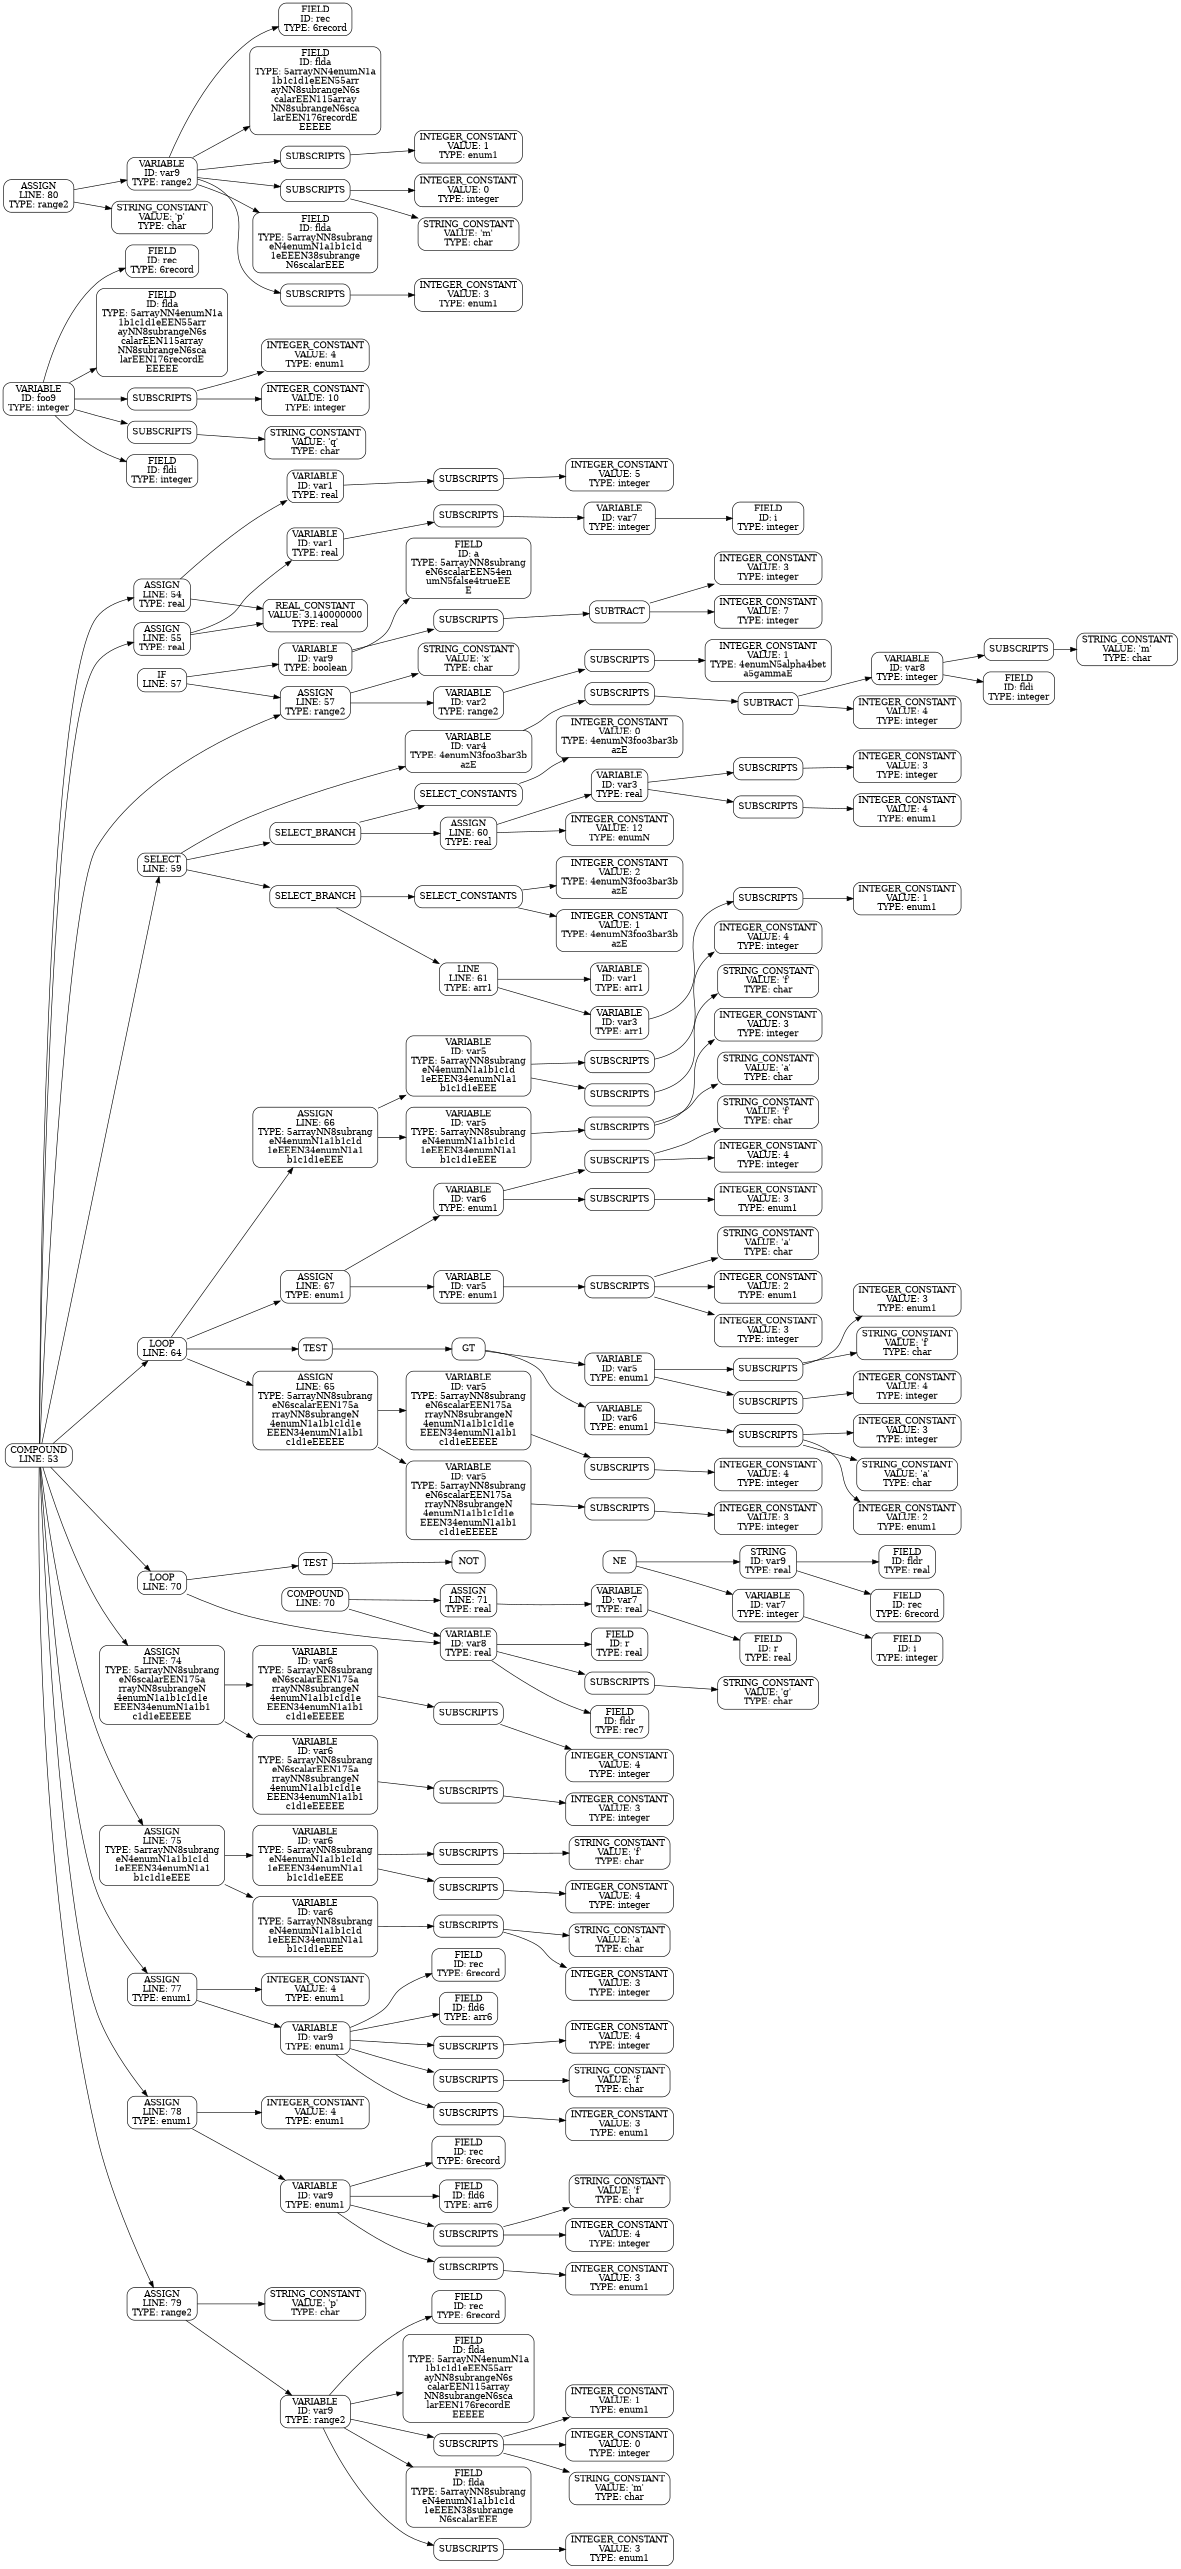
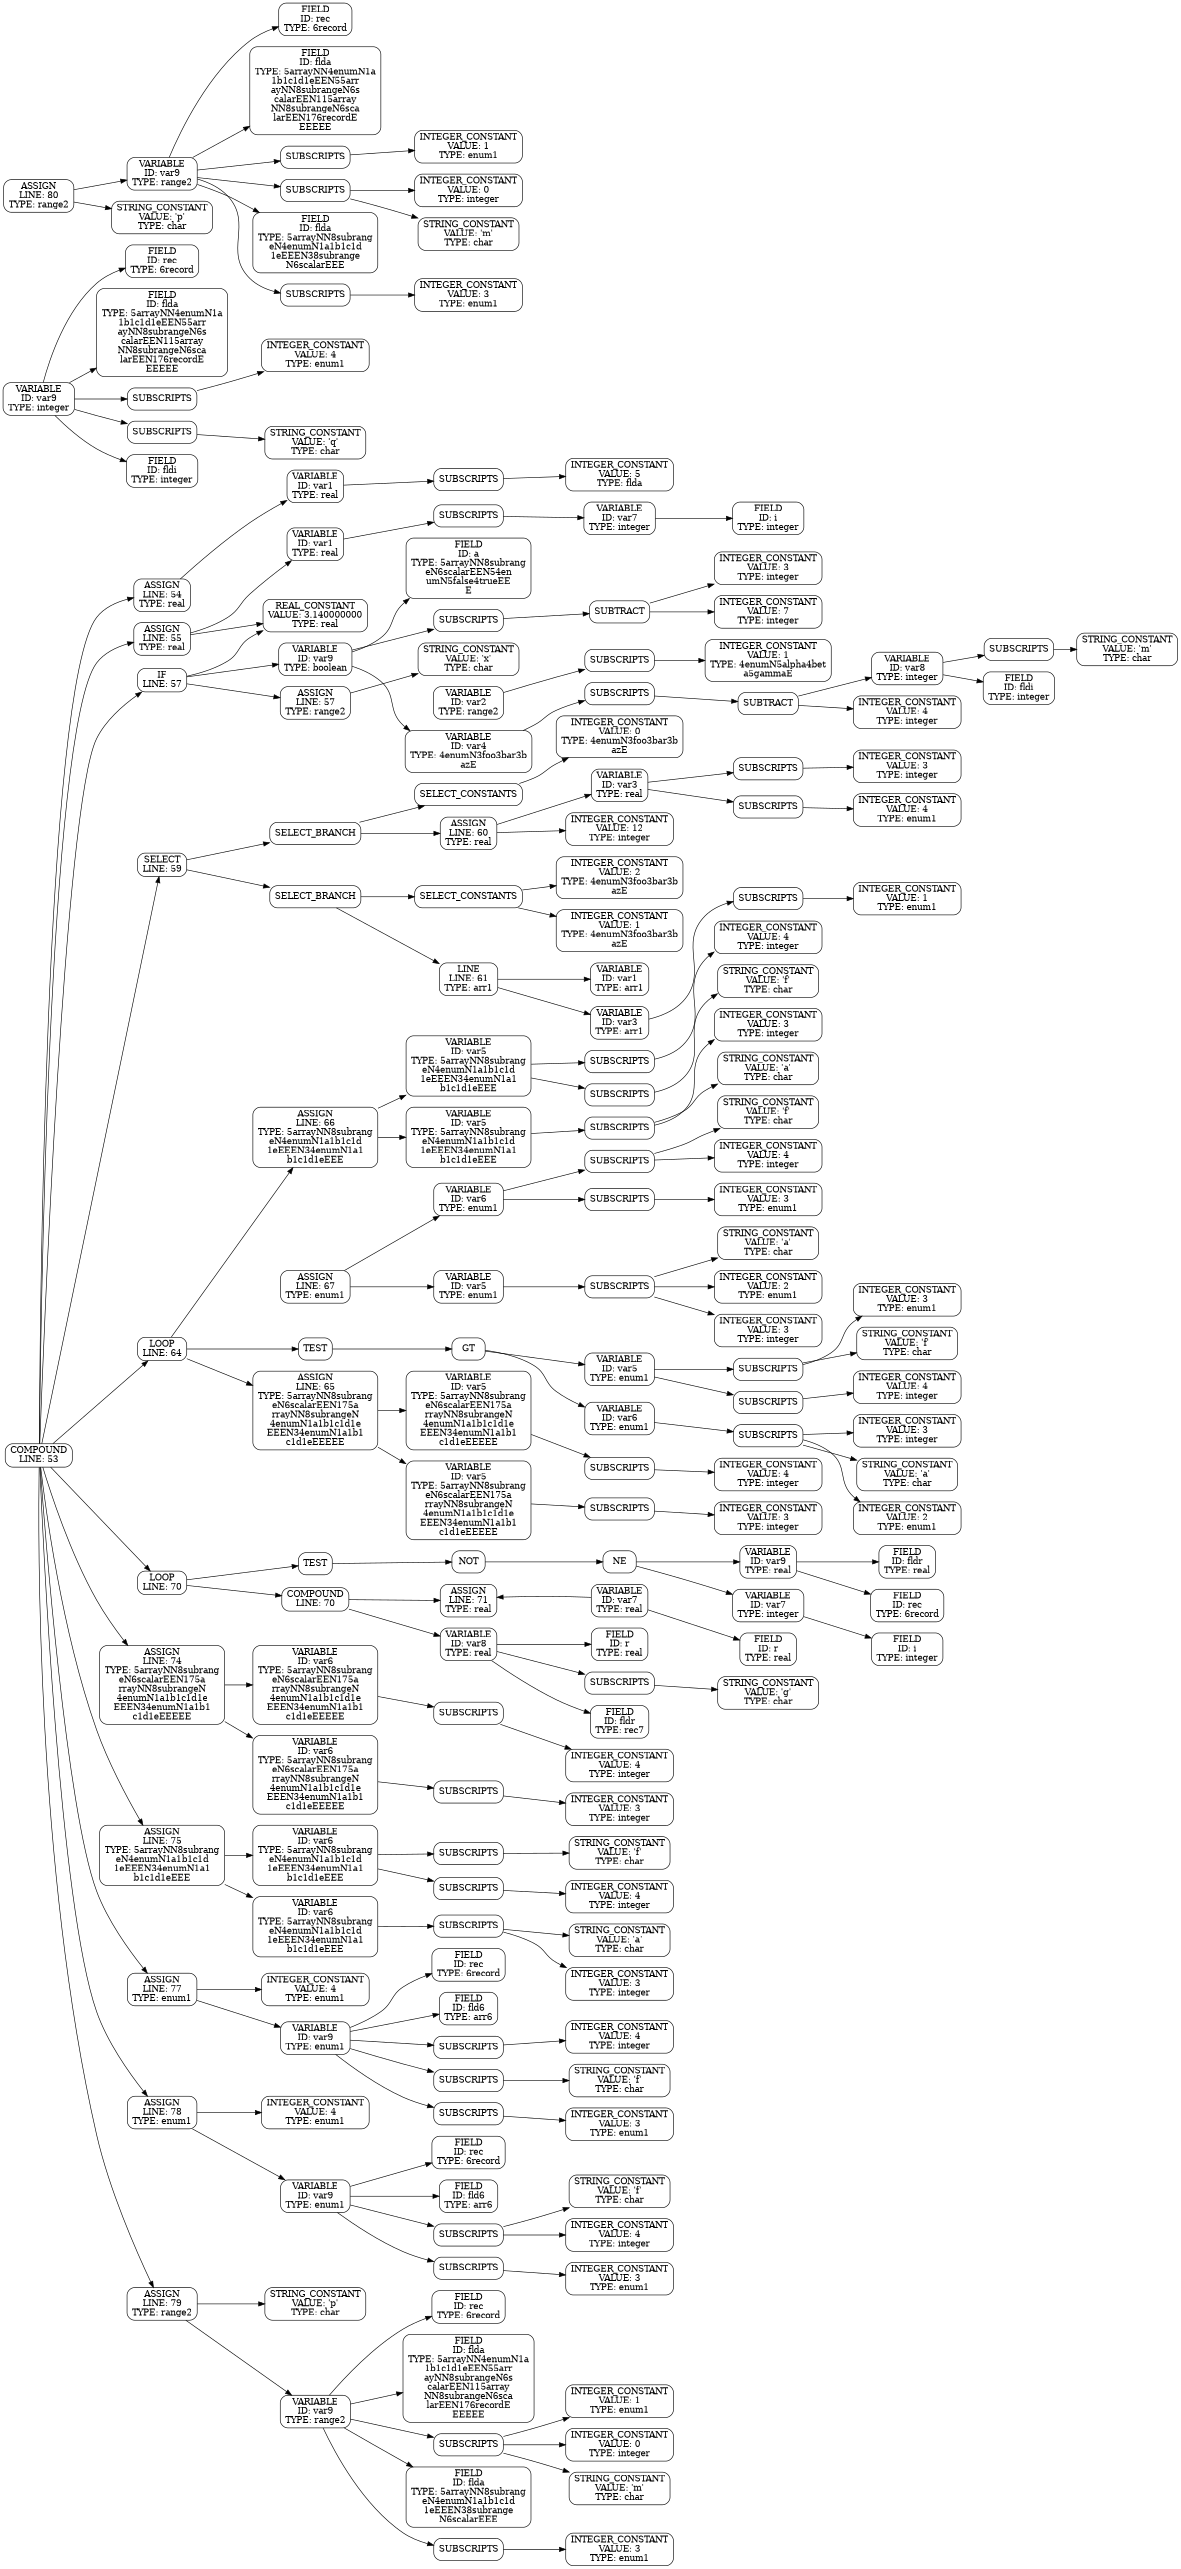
(39, 399) -> (39, 399)
(315, 399) -> none
(620, 475) -> (620, 475)
(224, 603) -> (227, 662)
(389, 703) -> none
(287, 802) -> (387, 689)
(620, 829) -> (620, 829)
(66, 1032) -> (59, 1060)
(231, 1321) -> none
none -> (541, 1562)
(768, 1562) -> (768, 1562)
(541, 1605) -> (547, 1596)
(308, 1629) -> (231, 1590)
